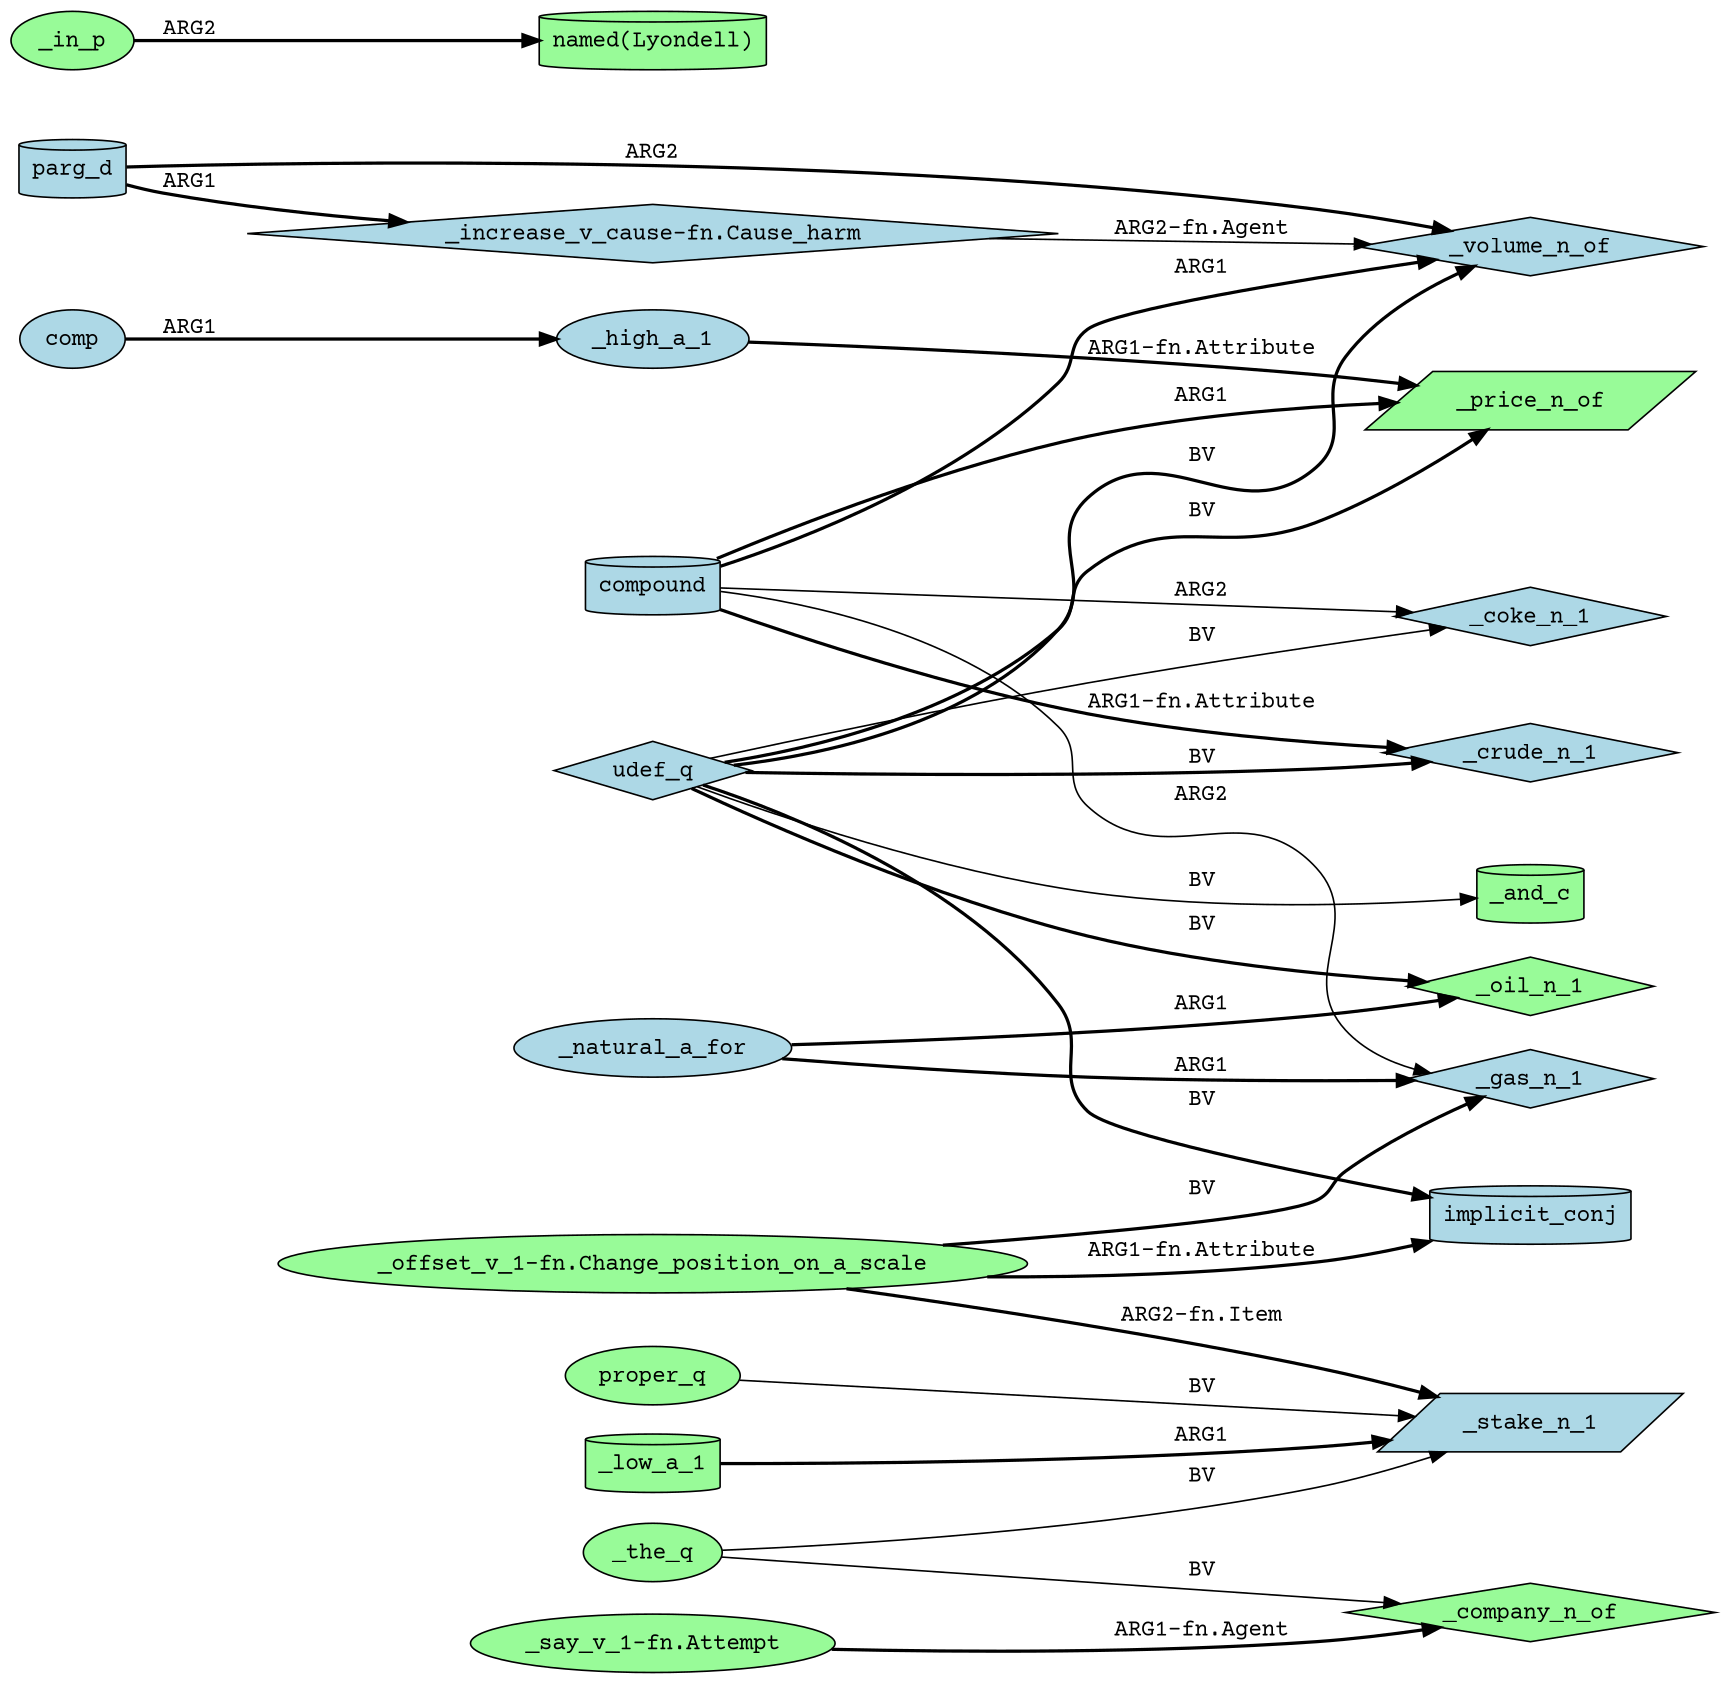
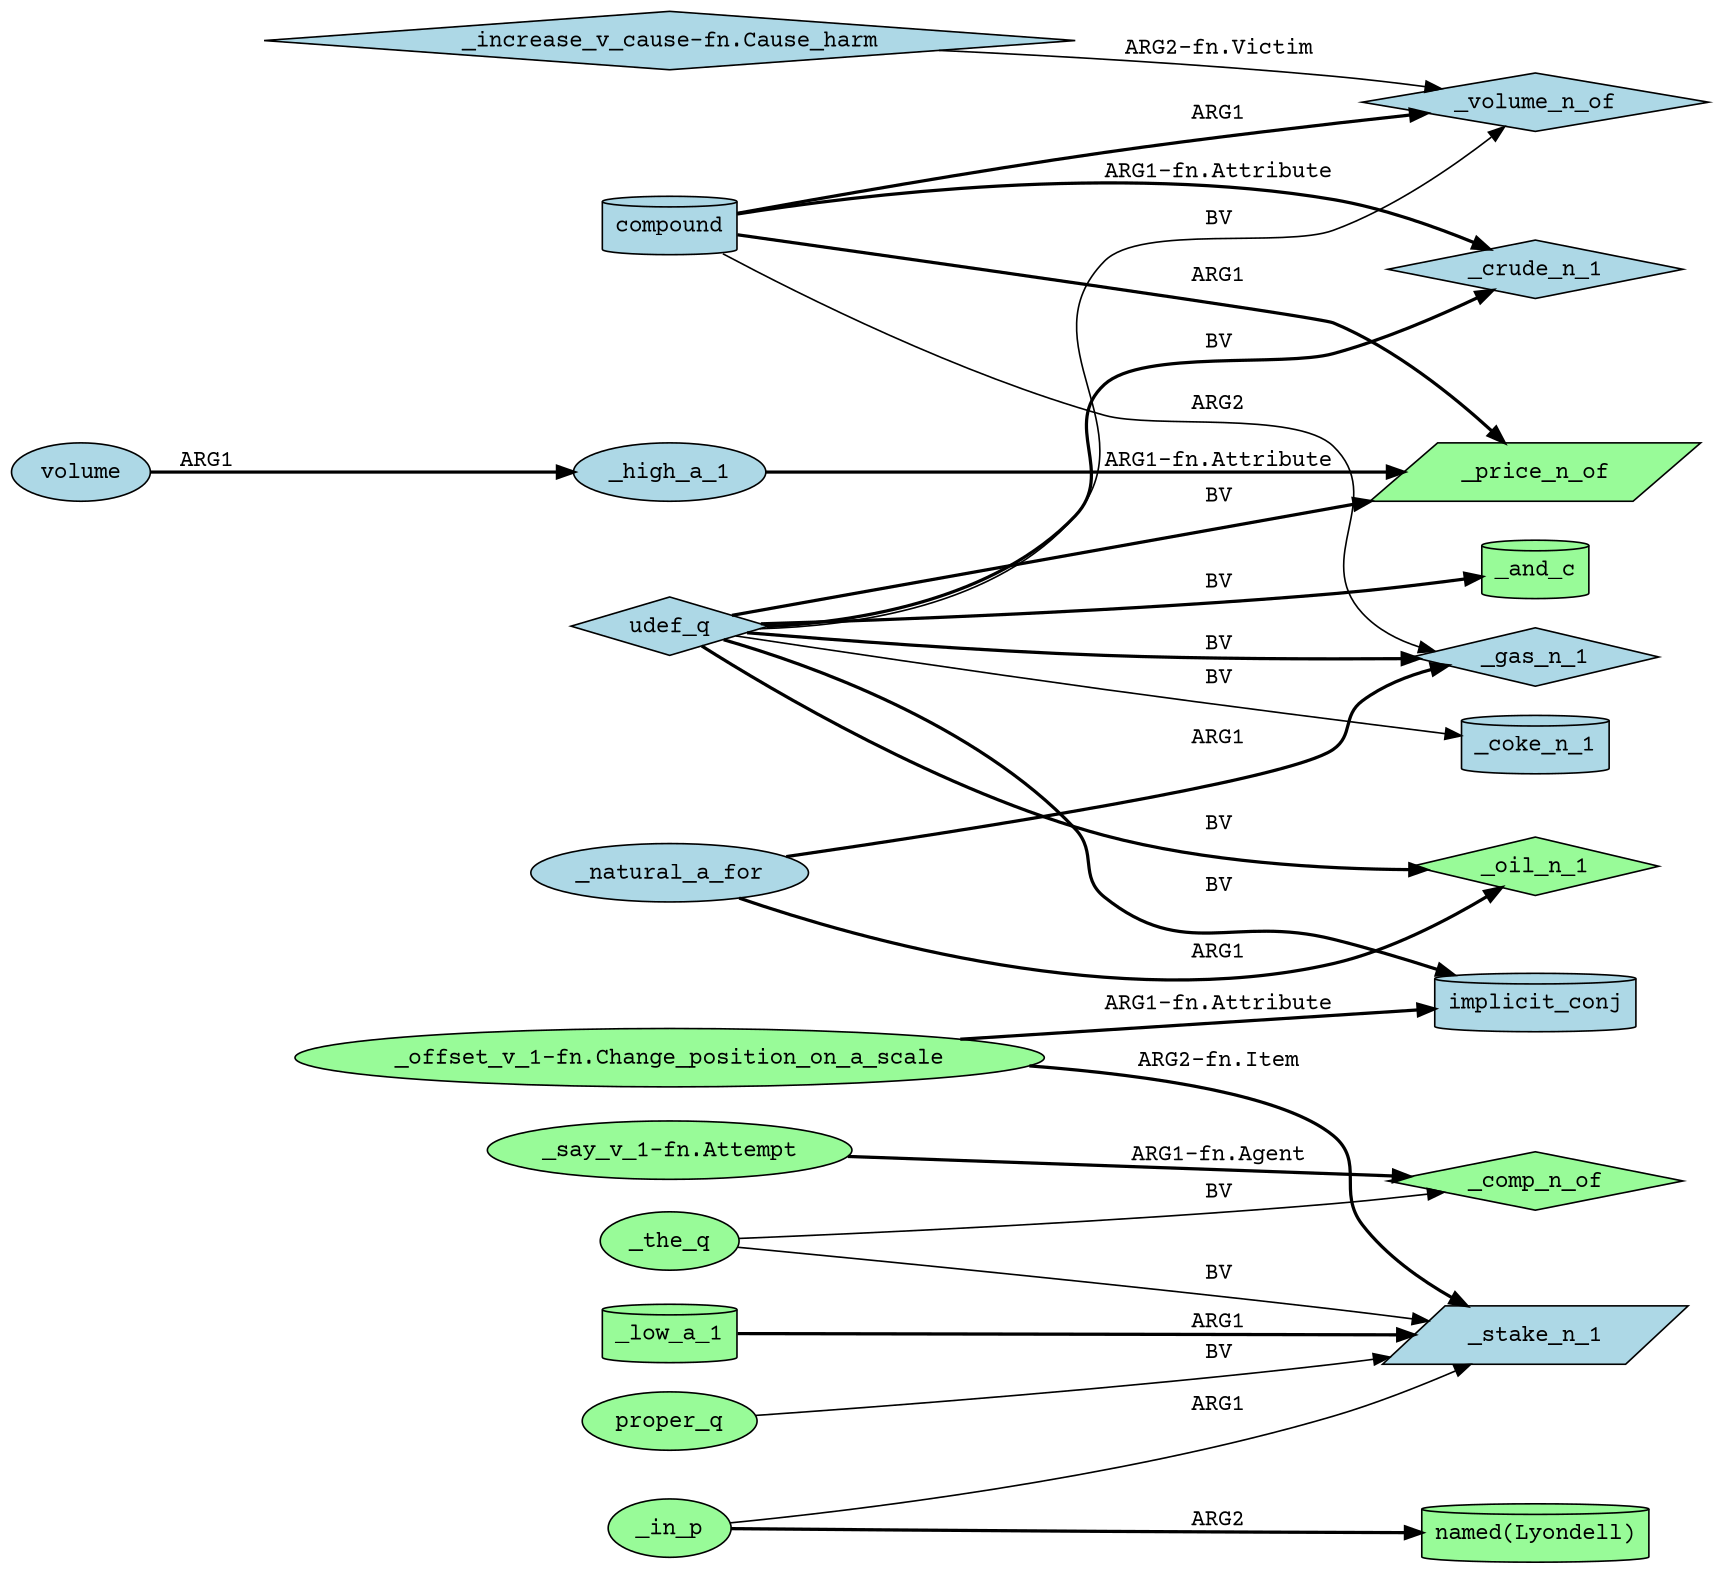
(73, 169) -> none
(1202, 228) -> (1219, 48)
(73, 339) -> (81, 472)
(1089, 497) -> (1079, 352)
(1058, 600) -> none
(1530, 616) -> (1535, 745)
(1072, 890) -> (1113, 609)
(1221, 1219) -> (1074, 654)
none -> (1098, 1471)
(1530, 1612) -> (1535, 1181)
